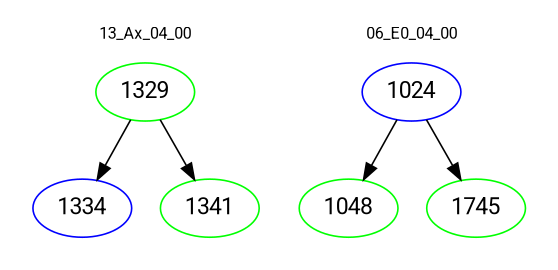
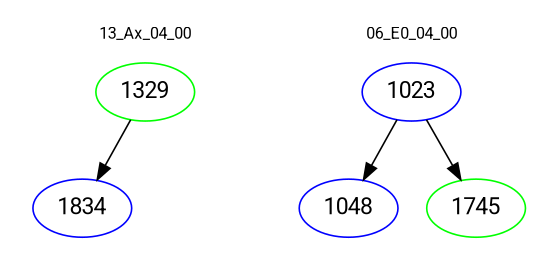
(412, 92) -> (412, 92)
(82, 208) -> (82, 208)
(210, 208) -> none
(349, 208) -> (349, 208)
